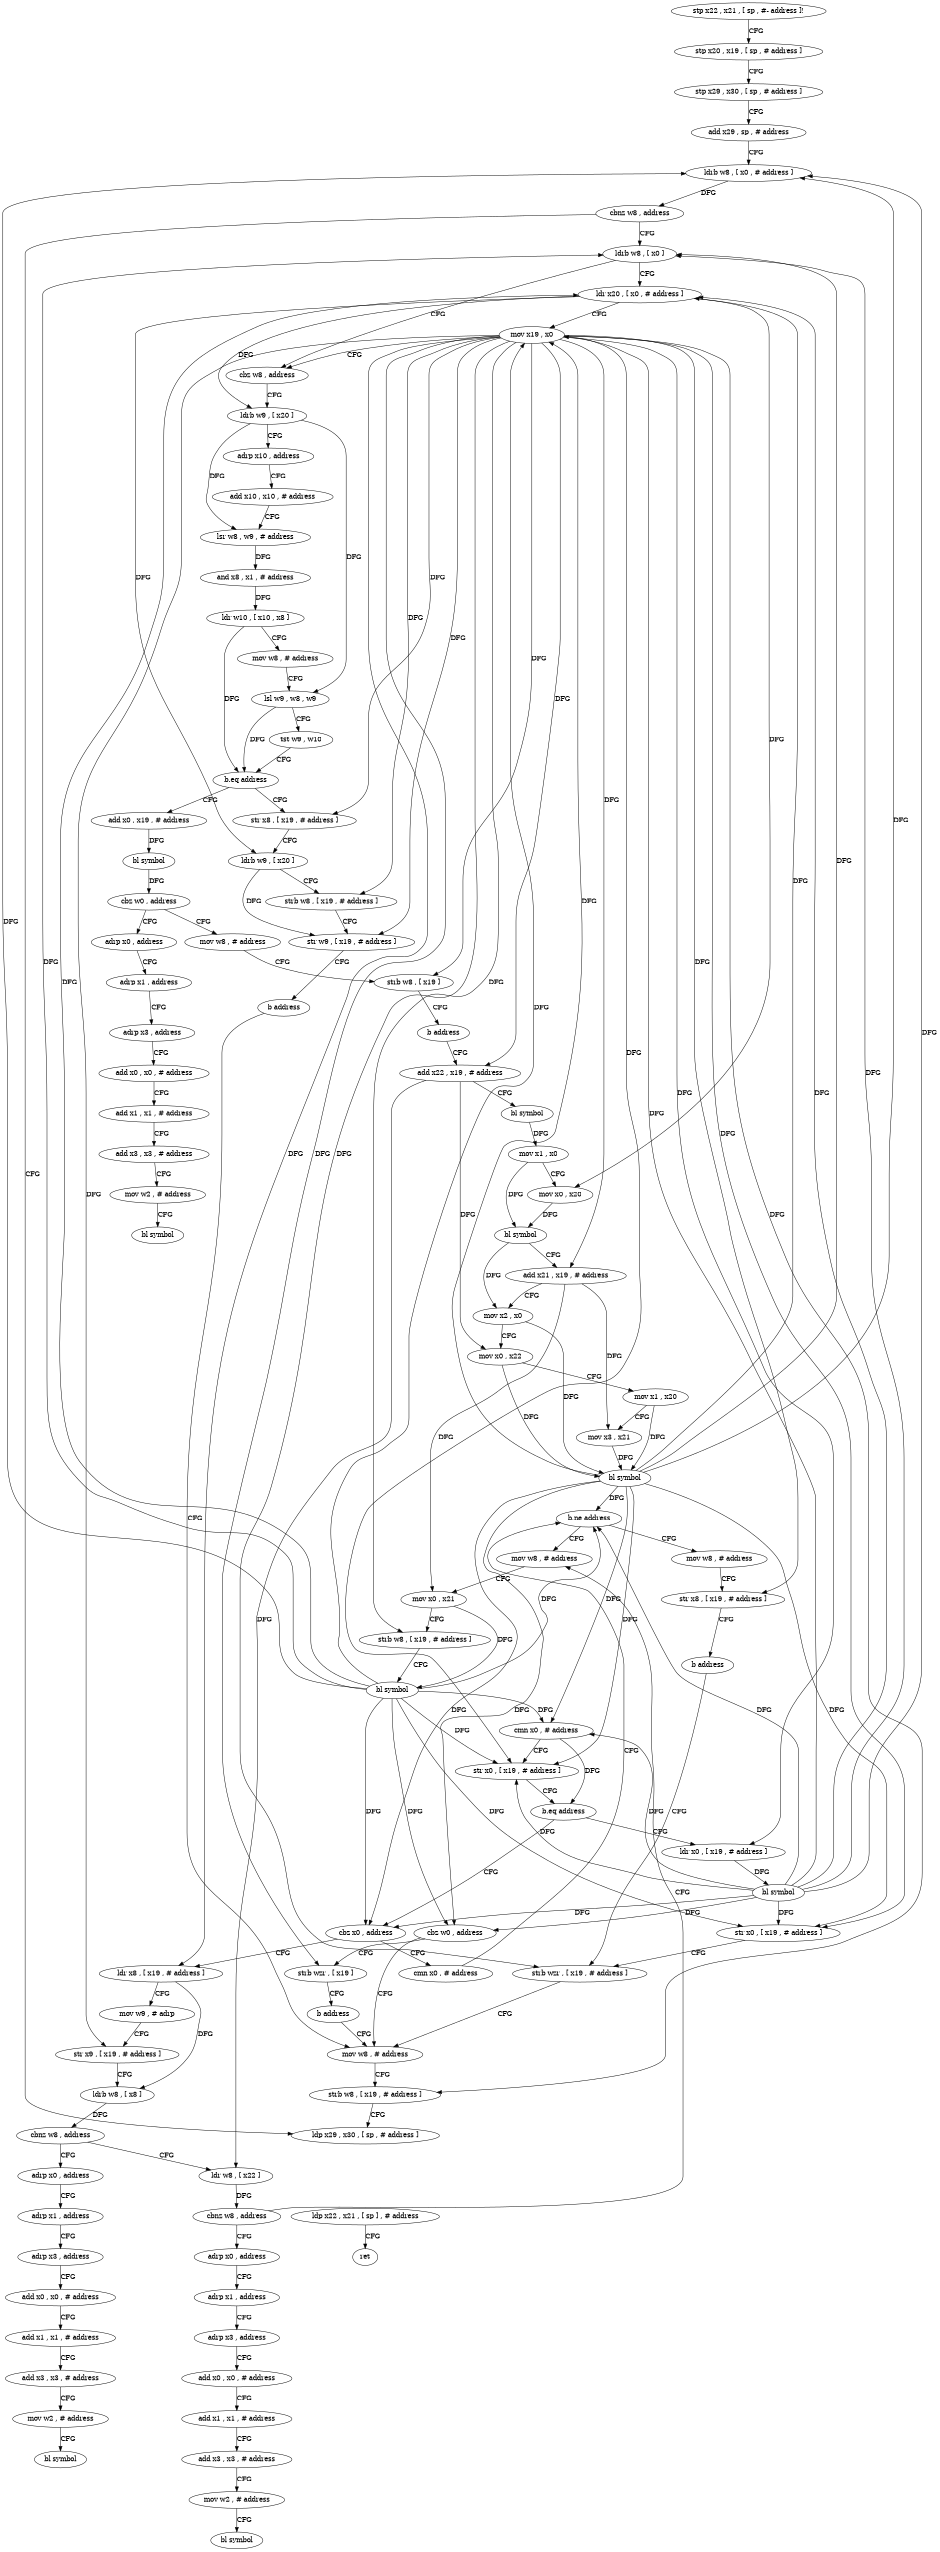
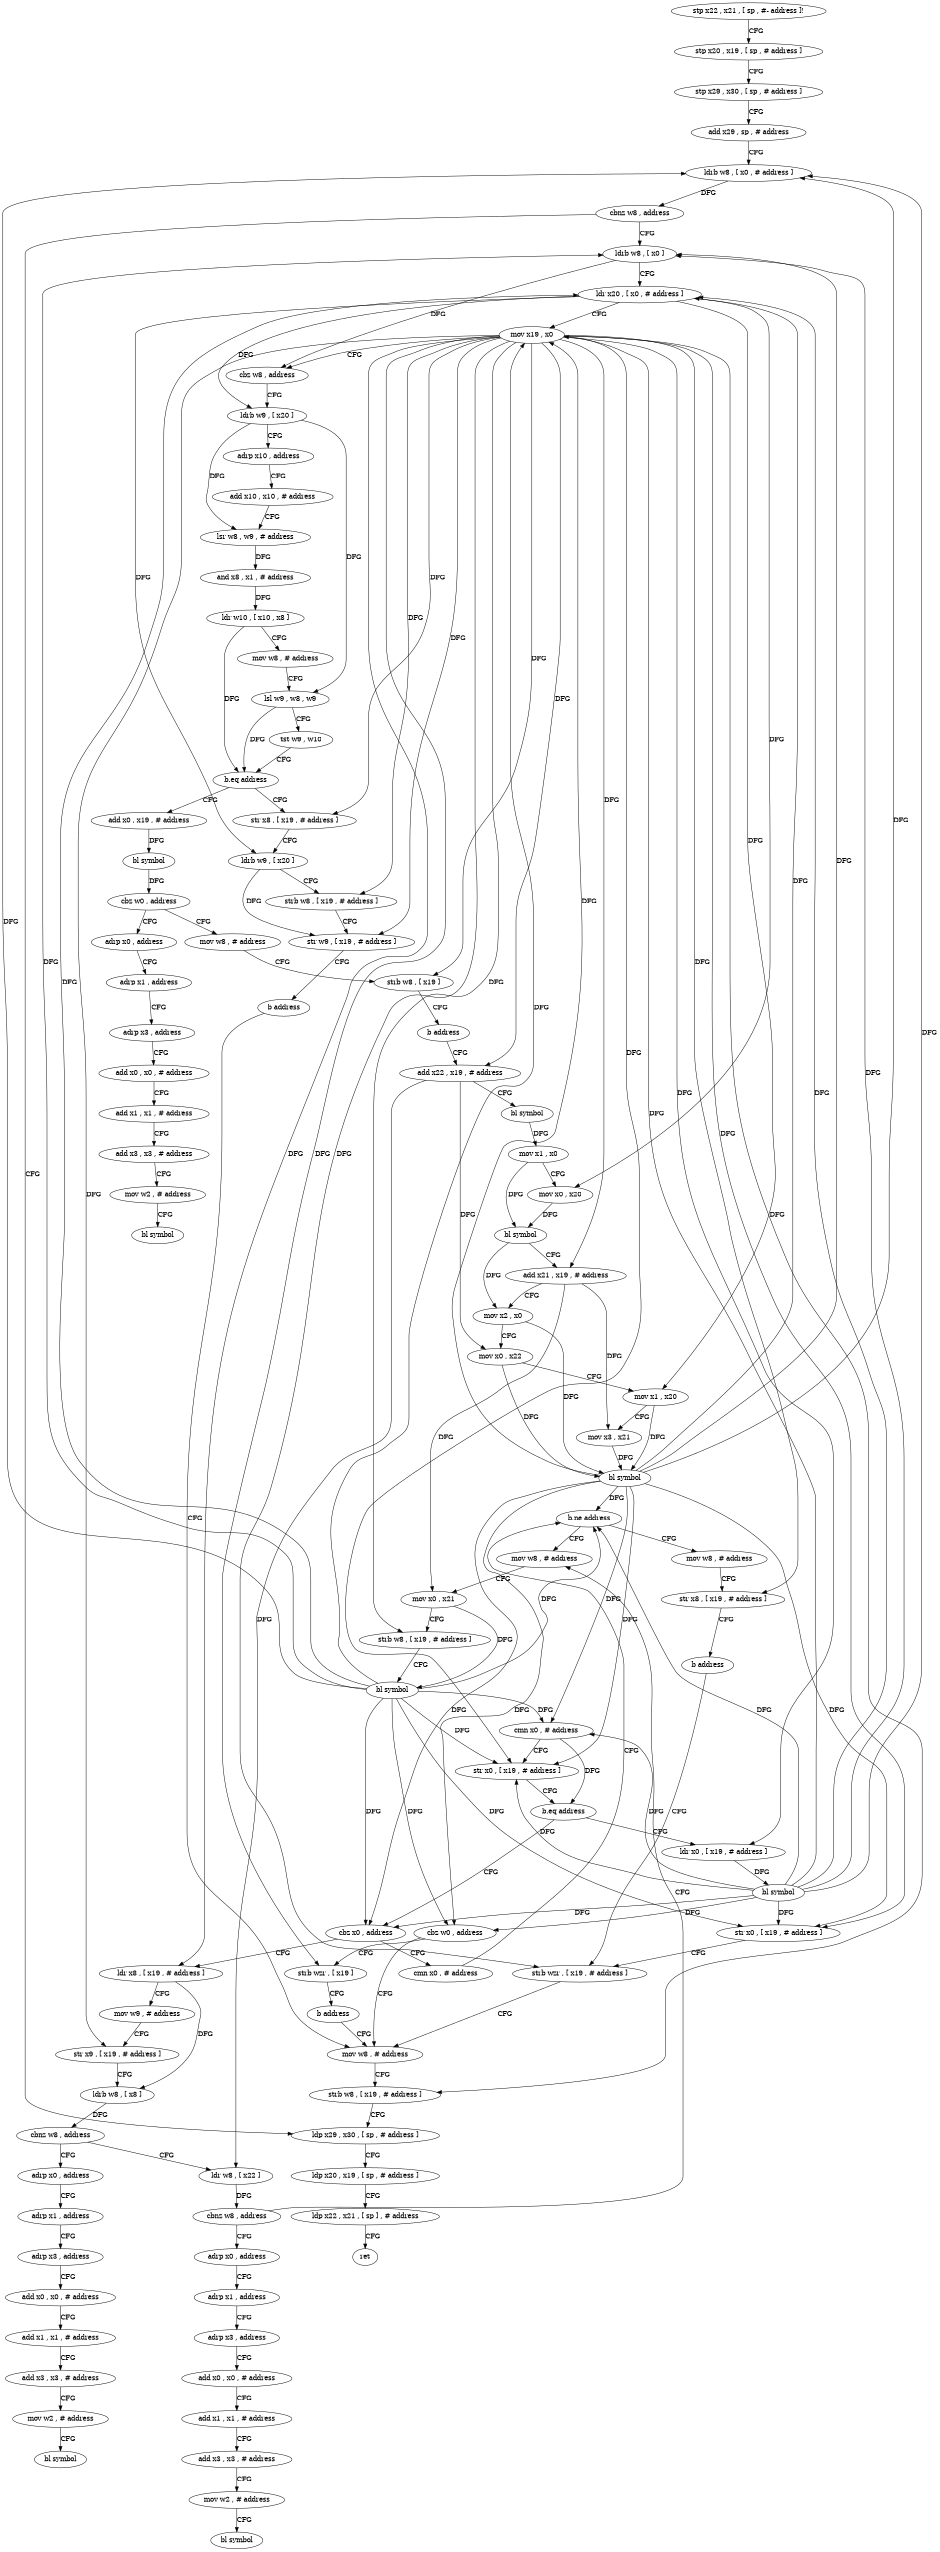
(438, 315) -> (438, 315)
none -> (748, 835)
(147, 2014) -> (147, 2014)
none -> (365, 2176)
